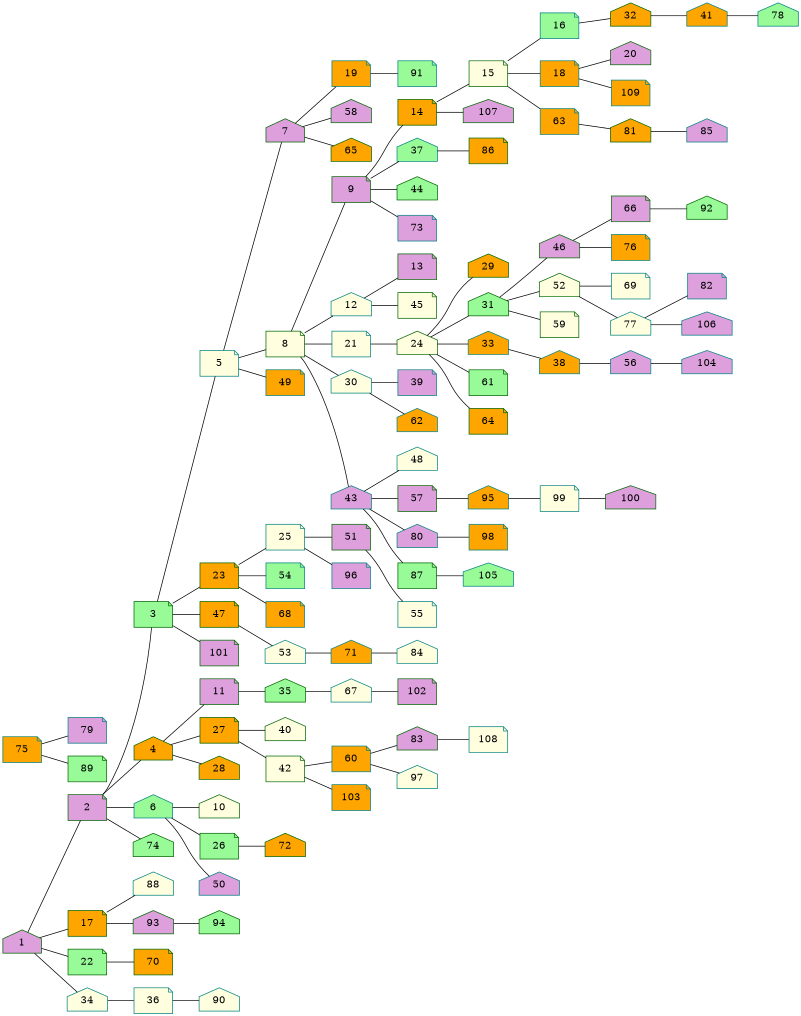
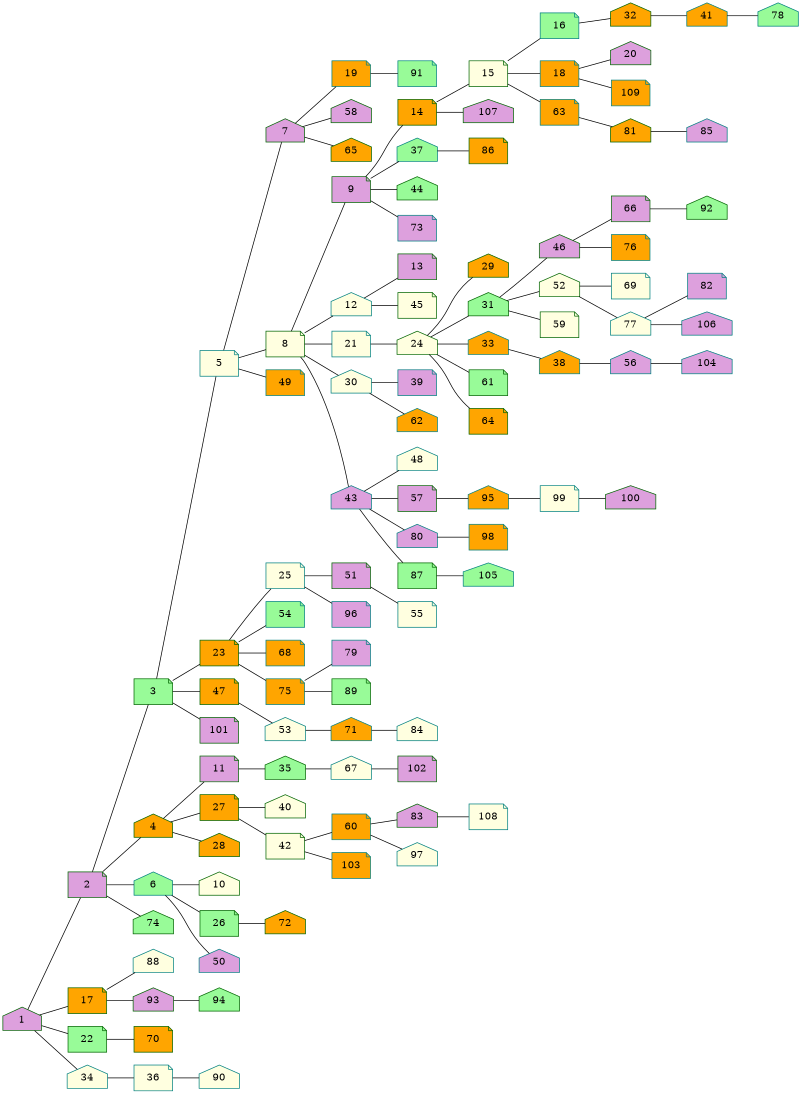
none -> (252, 672)
